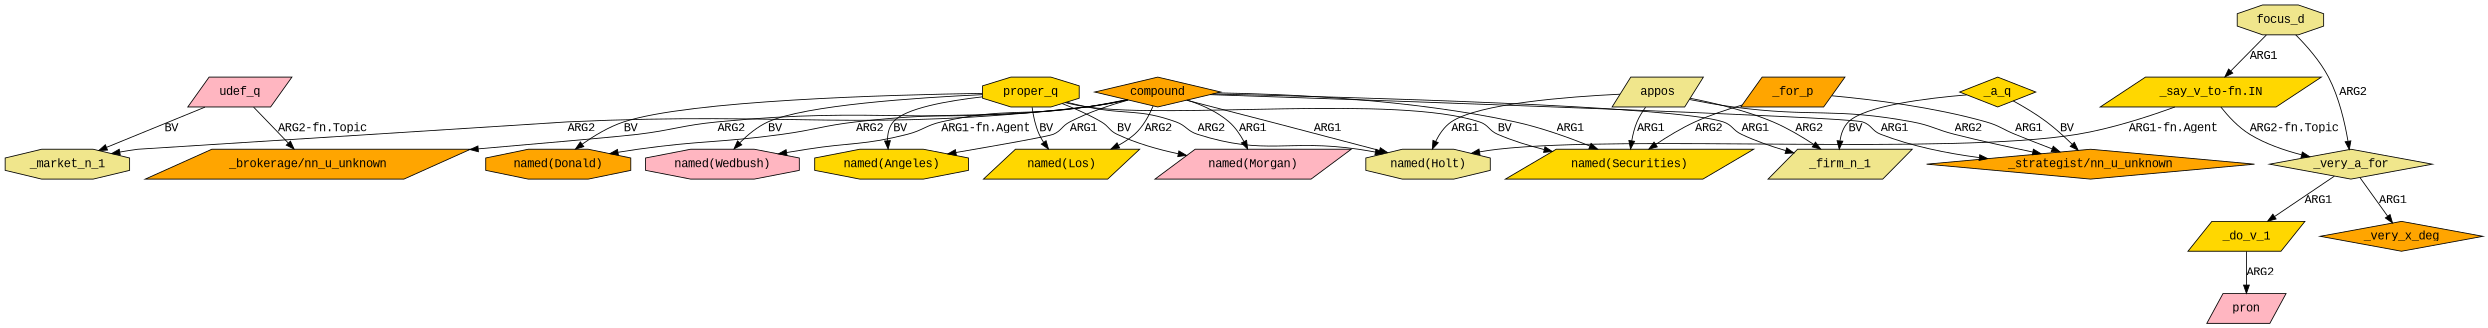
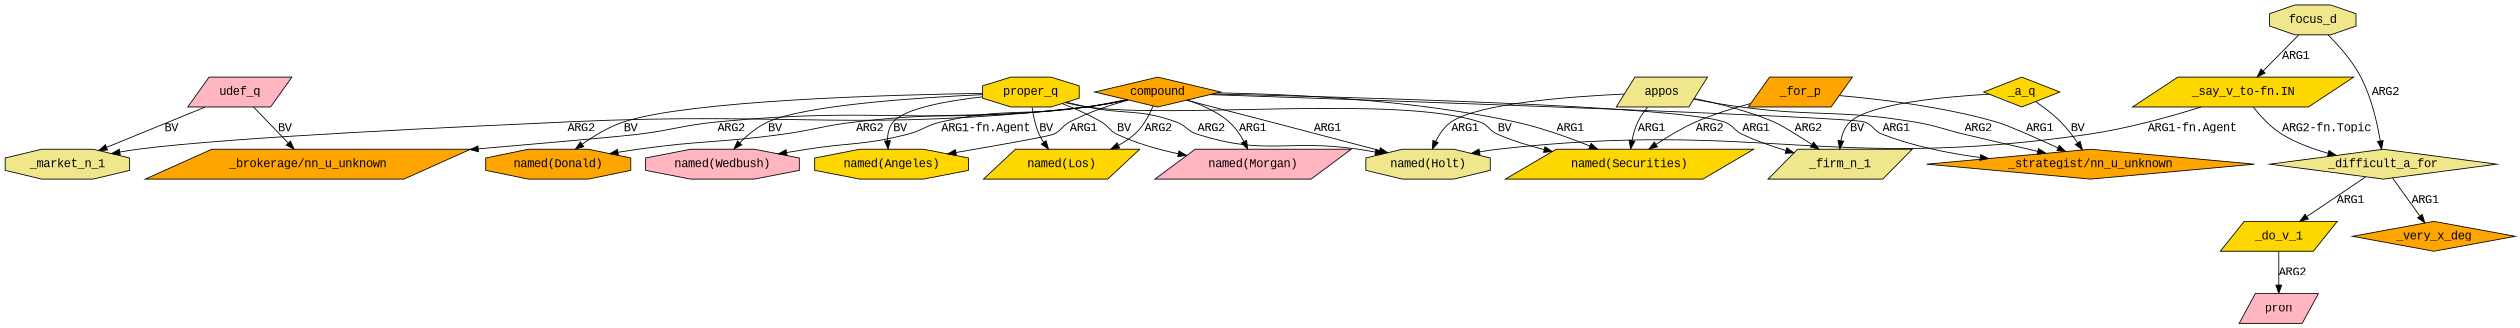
(323, 128) -> (285, 128)
(2351, 164) -> (2383, 164)
